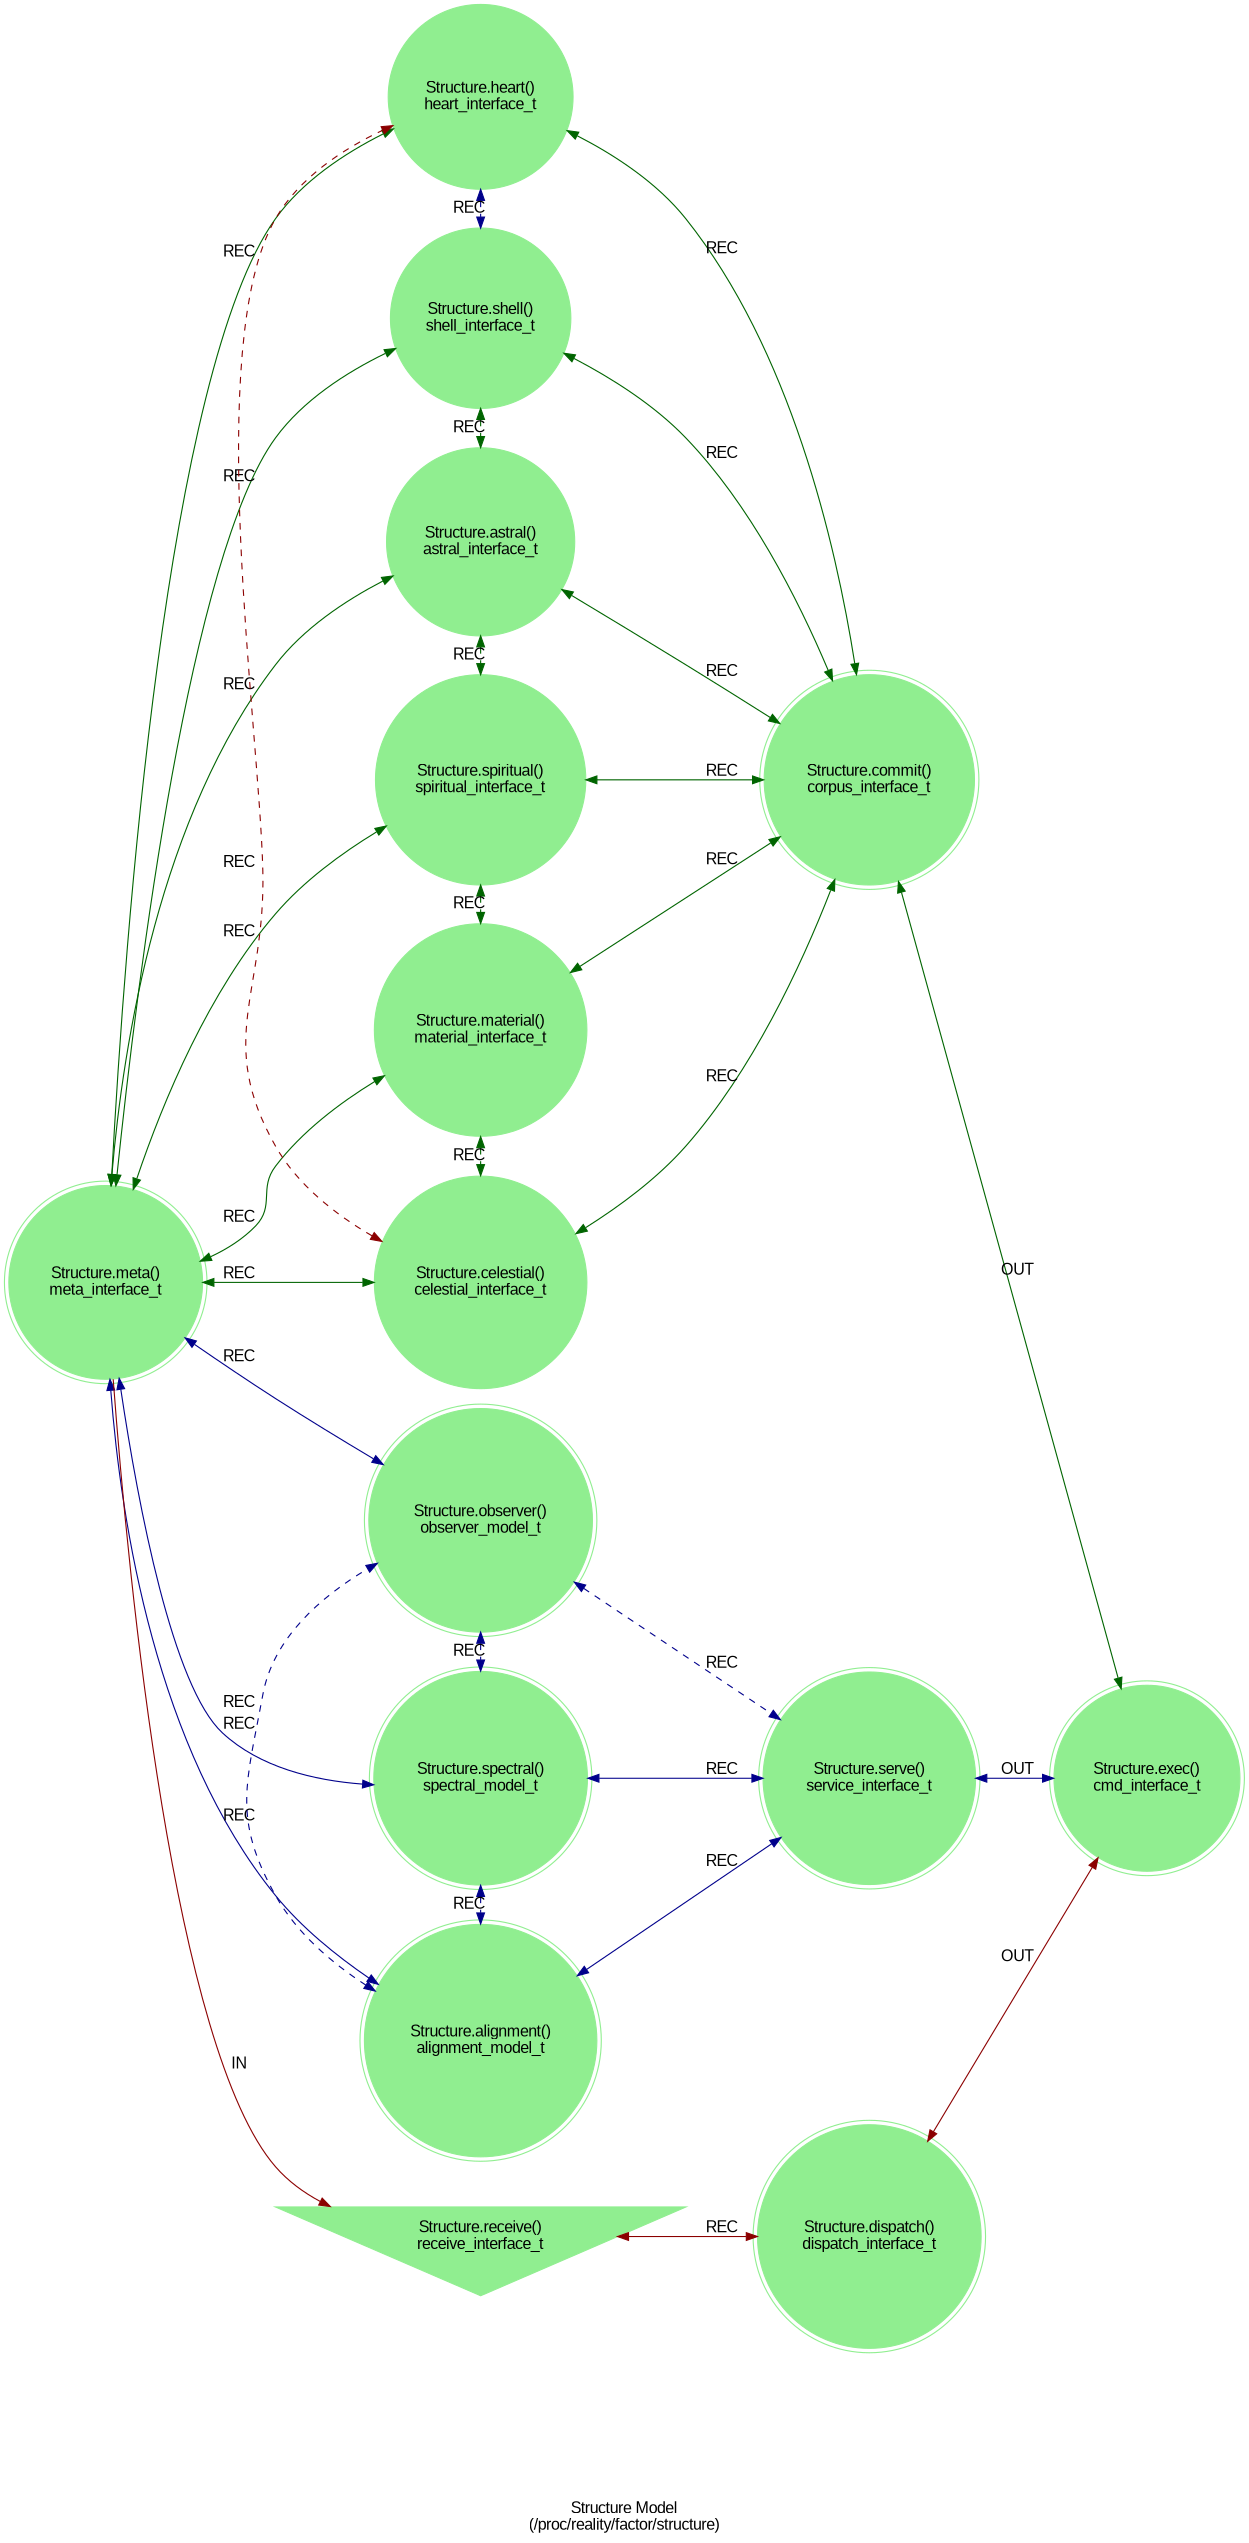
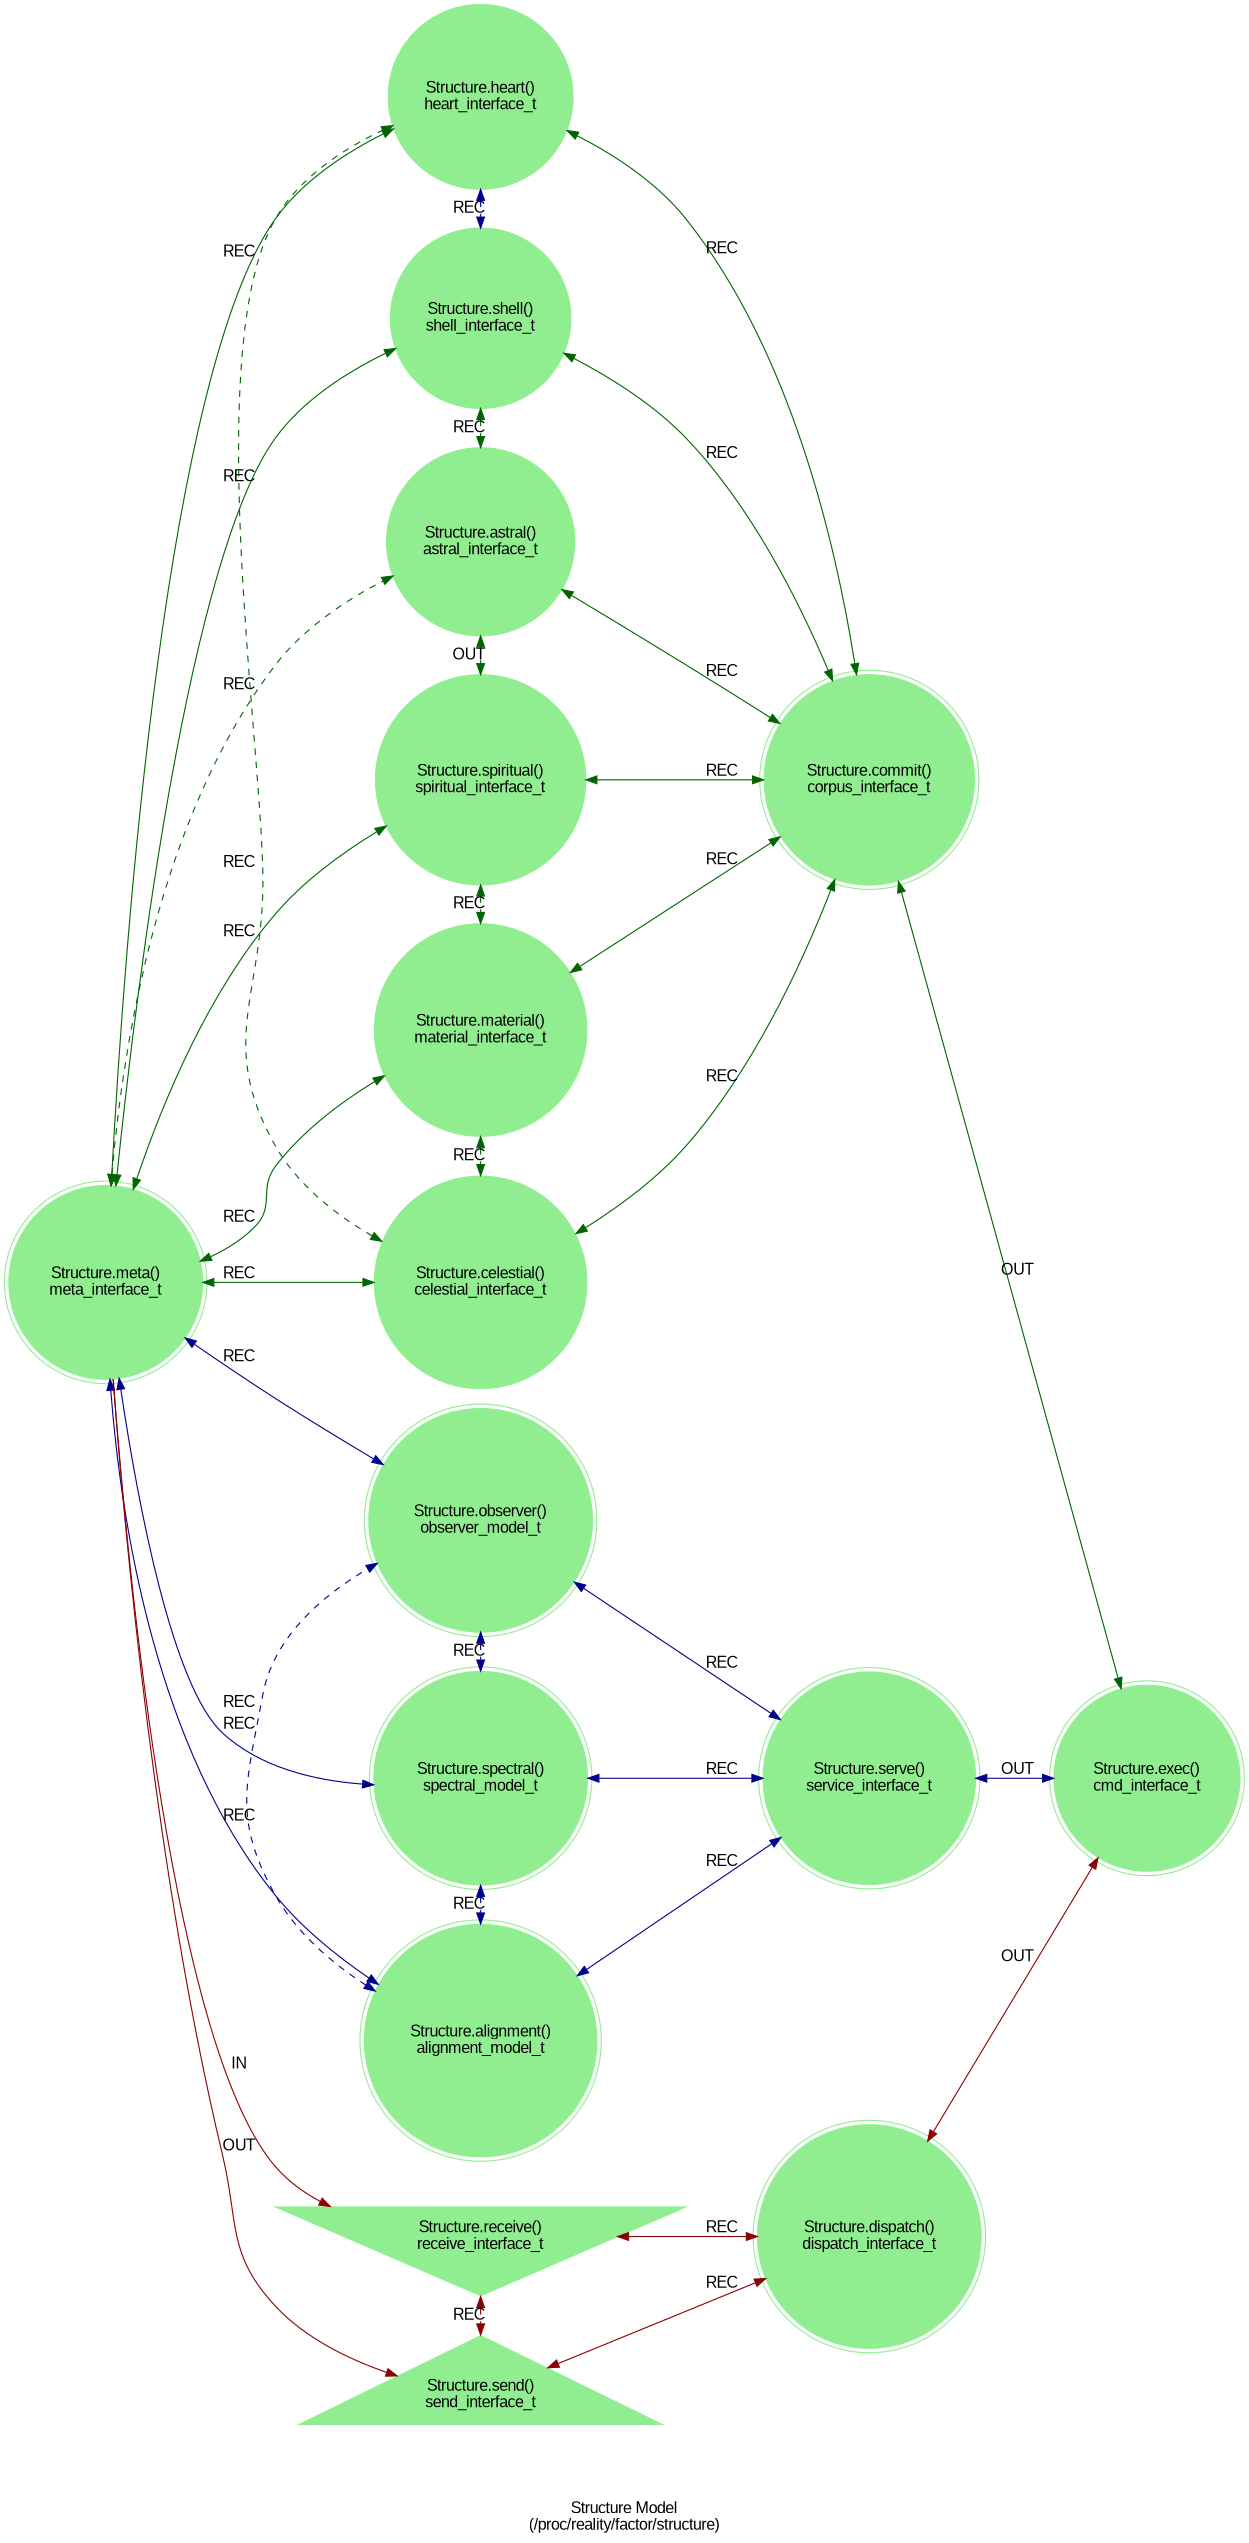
(469, 655) -> (469, 655)
(250, 679) -> (250, 679)
(181, 843) -> (181, 843)
(677, 1651) -> (677, 1651)
none -> (481, 2395)
